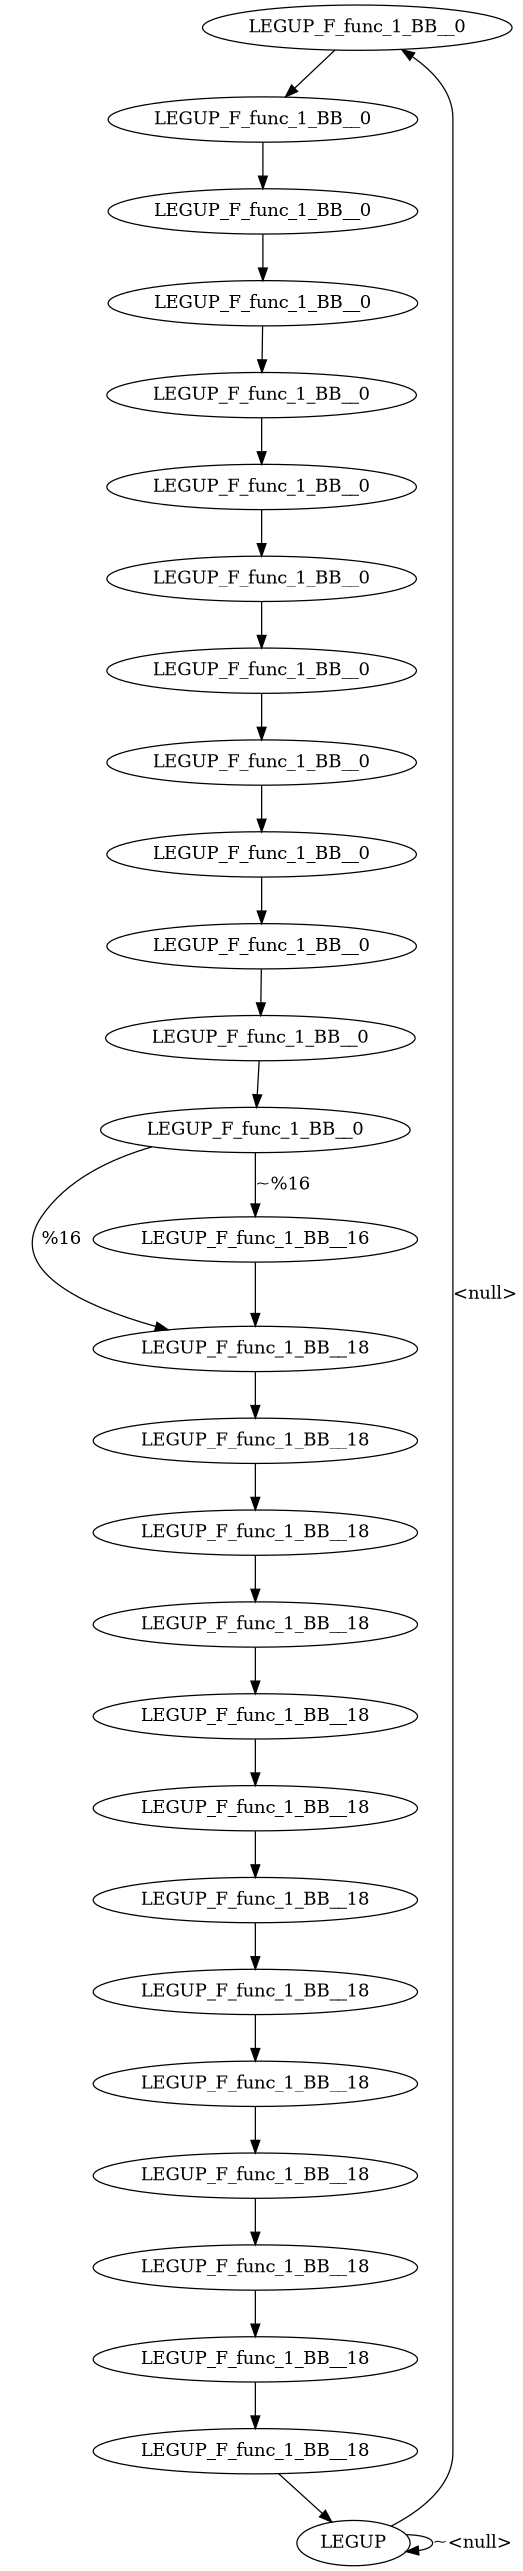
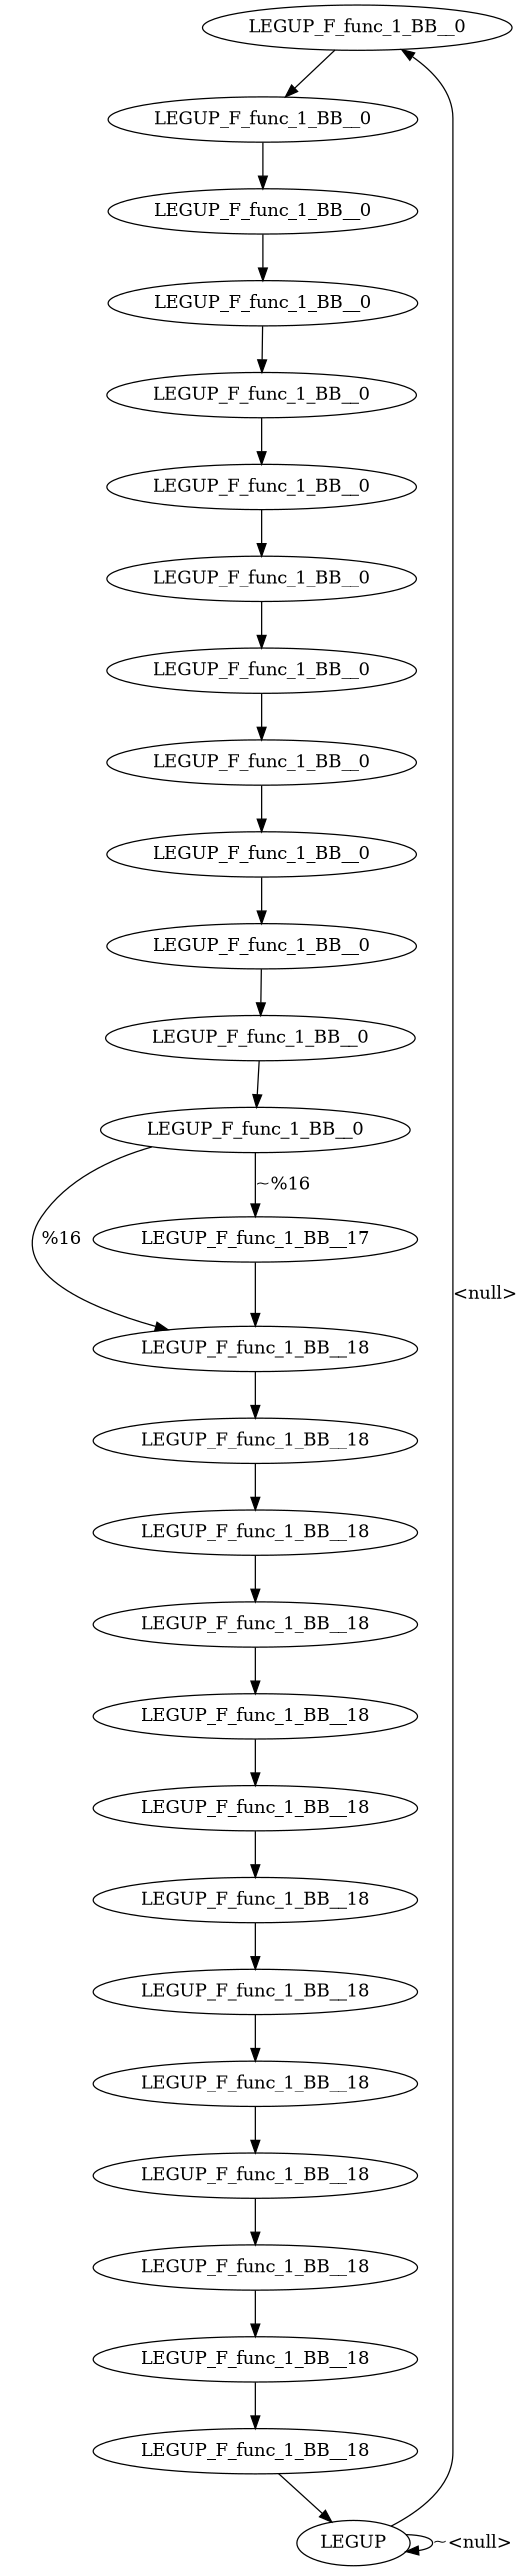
(255, 1239) -> (255, 1239)
